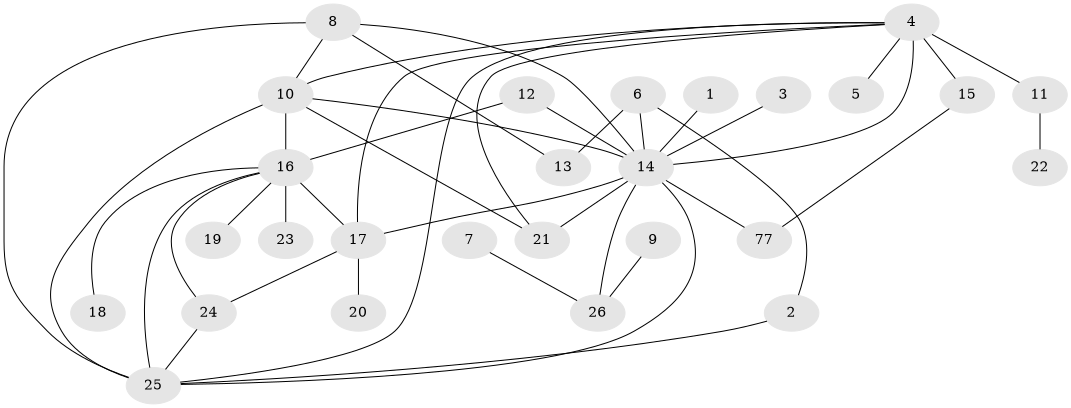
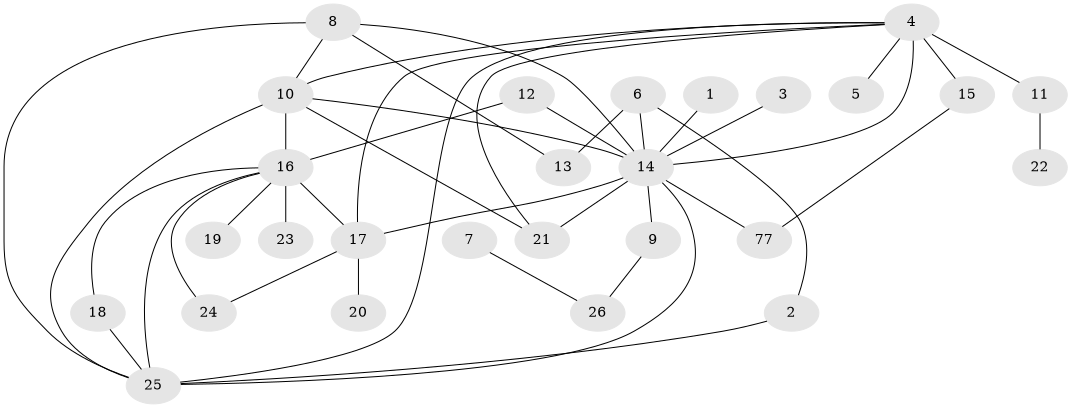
(612, 238) -> (650, 204)
(181, 349) -> (126, 349)
